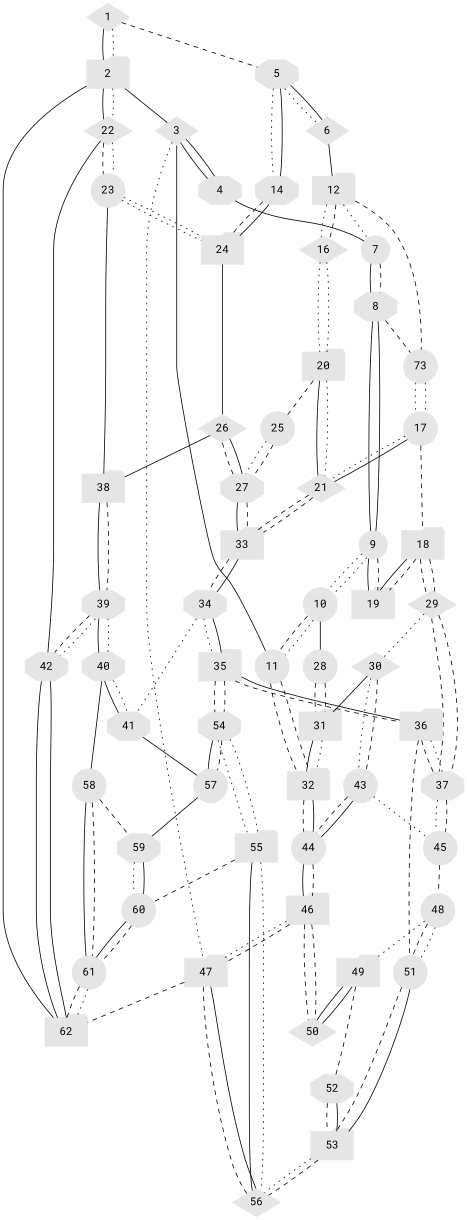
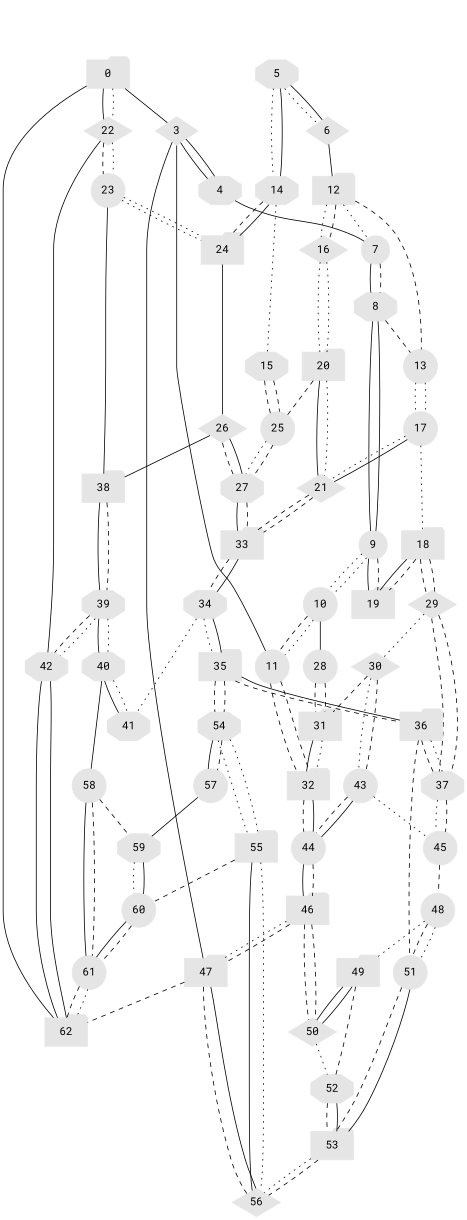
(108, 17) -> none
(108, 74) -> (108, 74)
none -> (267, 366)
(420, 366) -> (420, 366)
(422, 488) -> (422, 488)
(147, 551) -> (147, 551)
(350, 694) -> (350, 694)
(171, 757) -> none
none -> (322, 1059)
